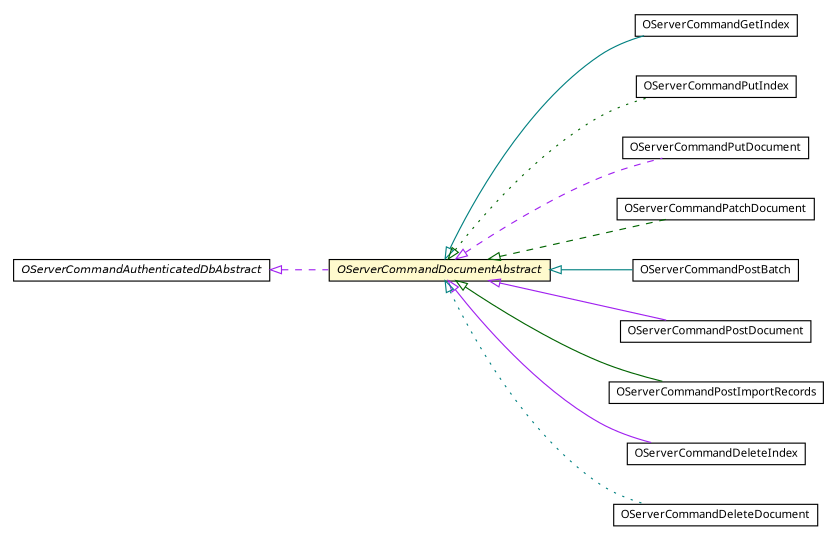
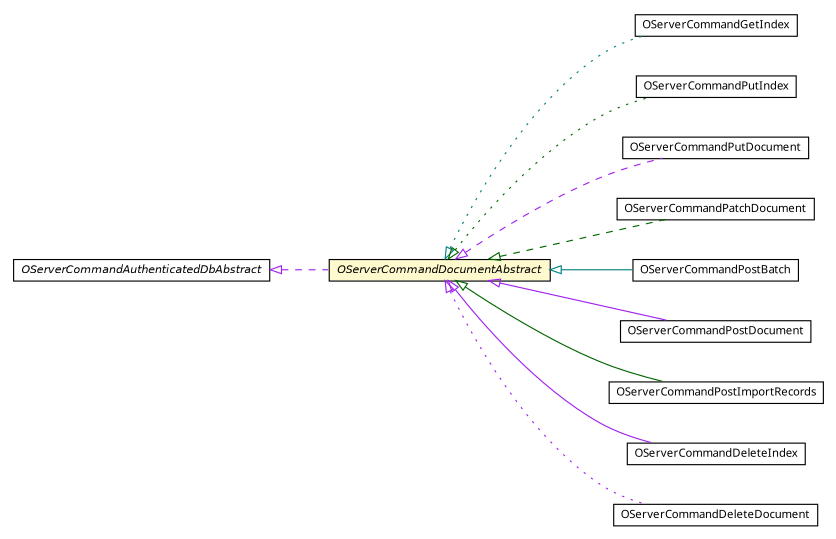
(528, 123) -> (528, 123)
(528, 416) -> (528, 416)
